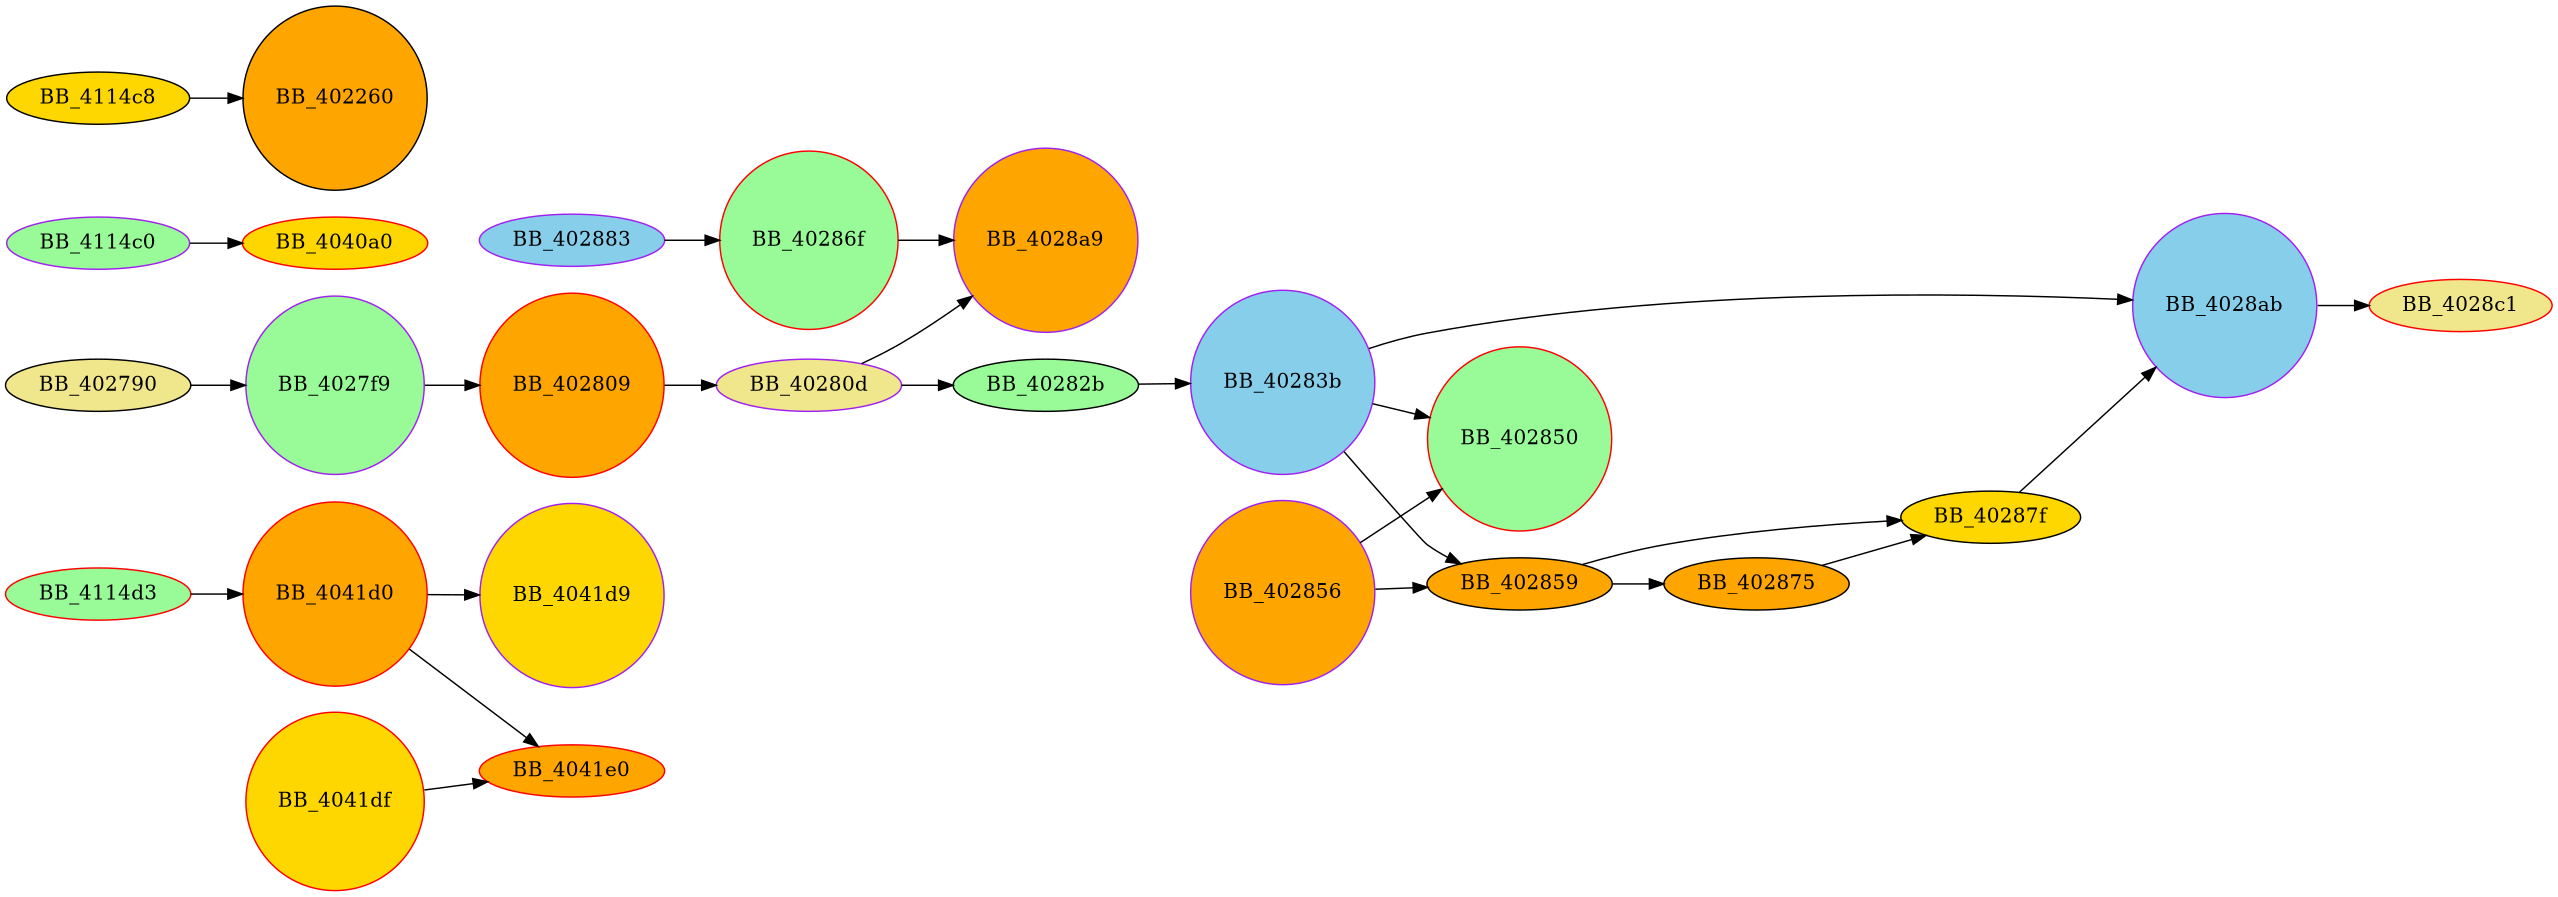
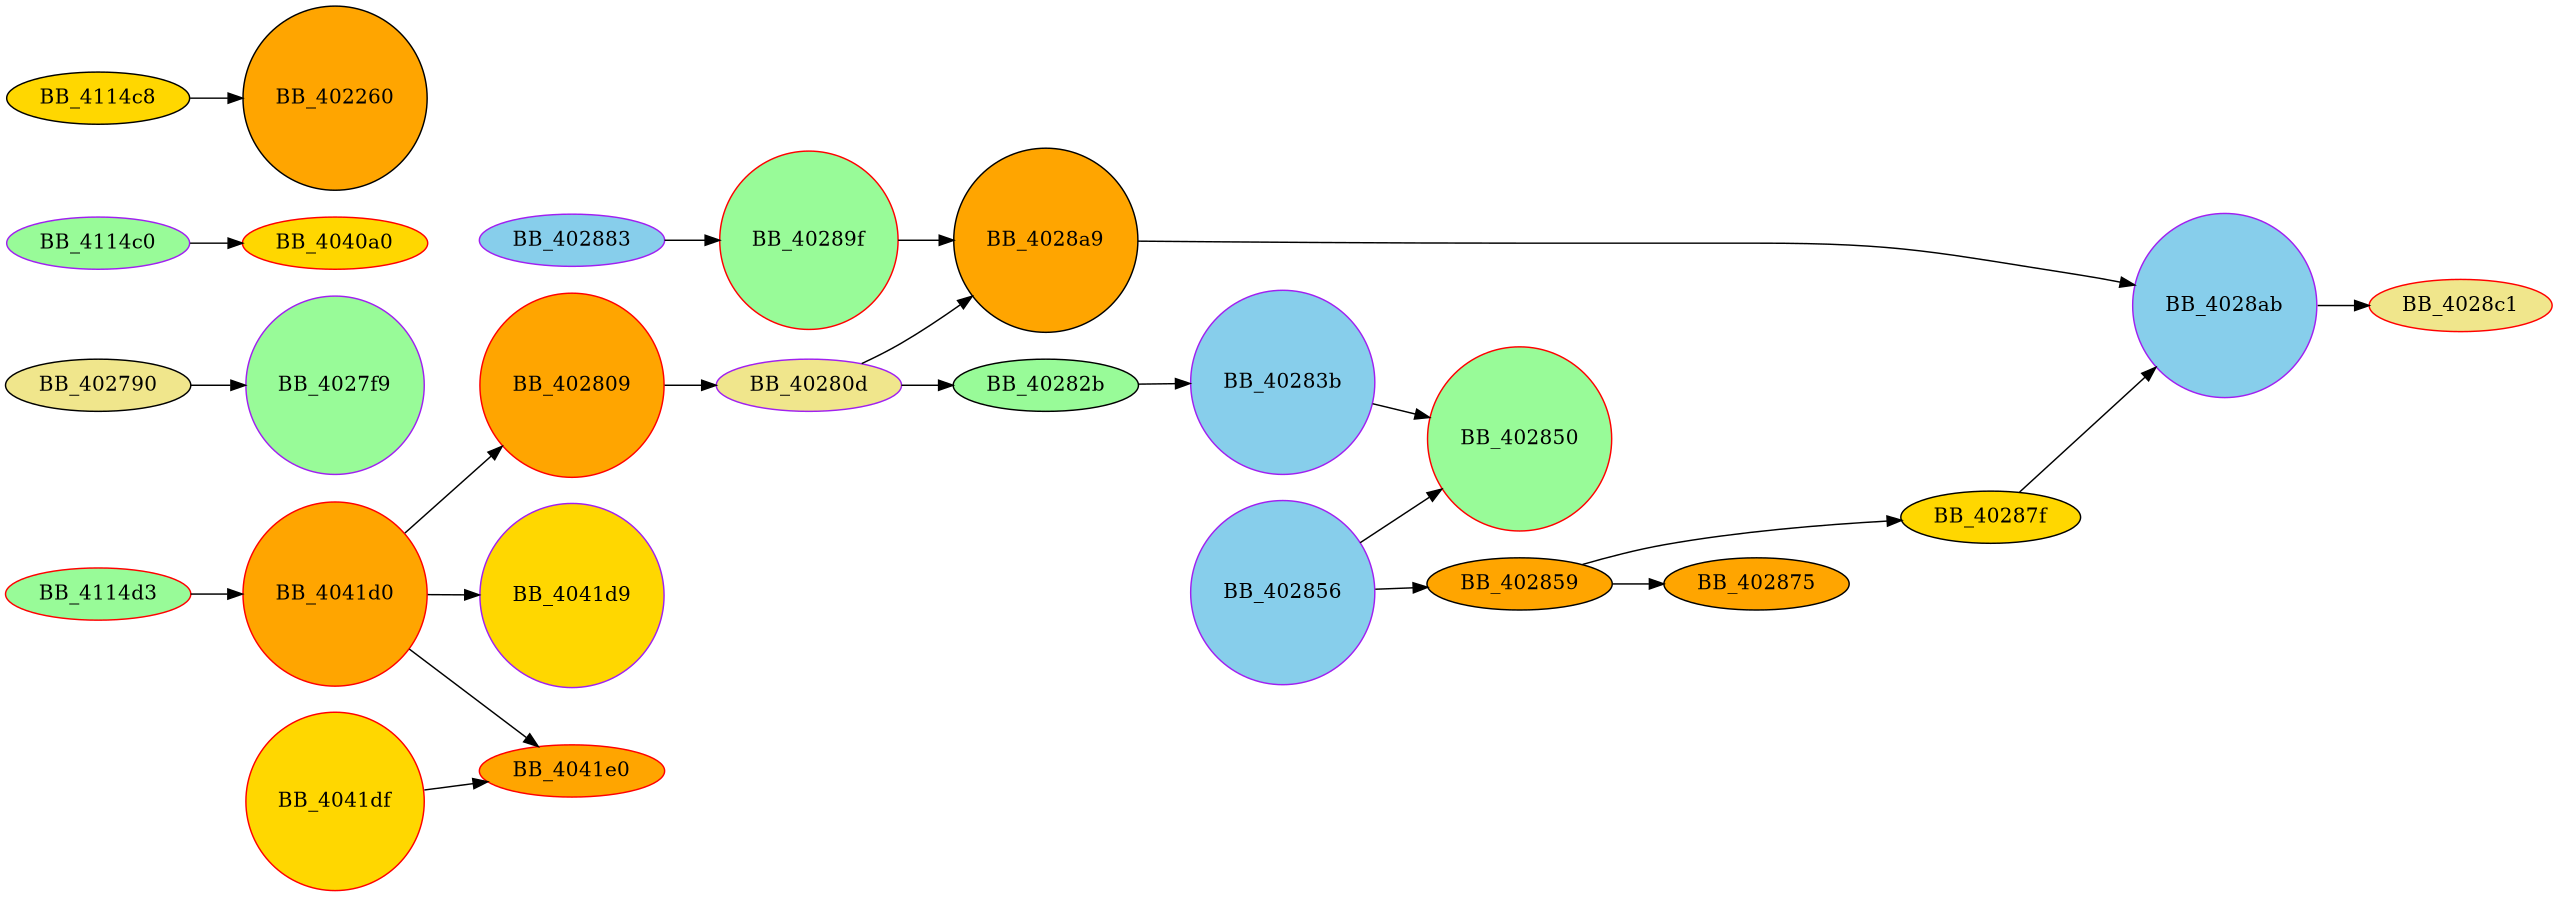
(809, 240) -> (809, 240)
(1046, 240) -> (1046, 240)
(1741, 299) -> (1630, 243)
(445, 385) -> (448, 495)
(1393, 508) -> none
(1867, 552) -> none
(1283, 593) -> (1283, 593)
